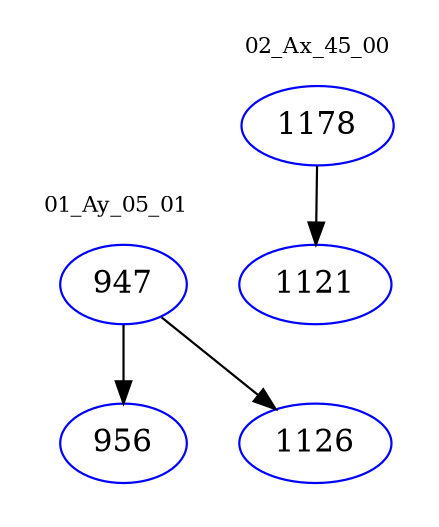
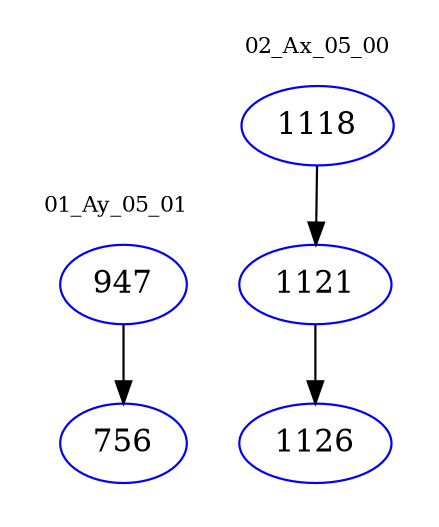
(318, 47) -> (318, 47)
(318, 126) -> (318, 126)
(190, 341) -> (315, 353)
(124, 443) -> (124, 443)
